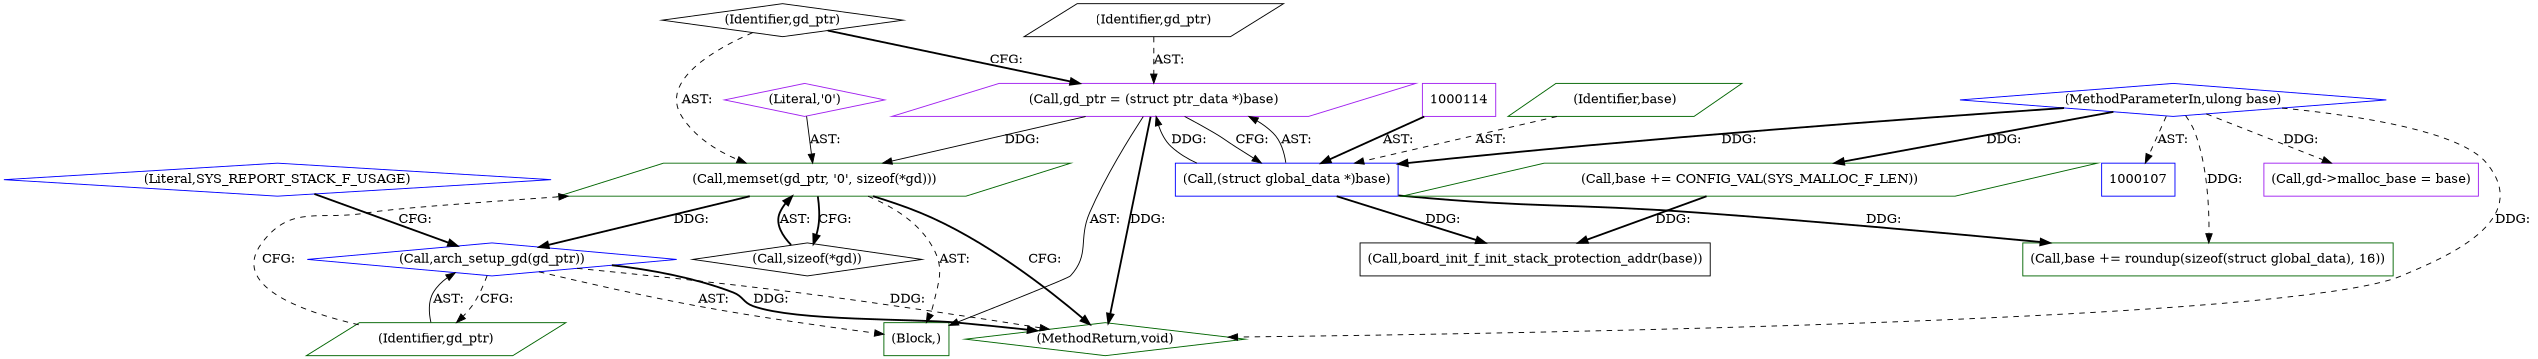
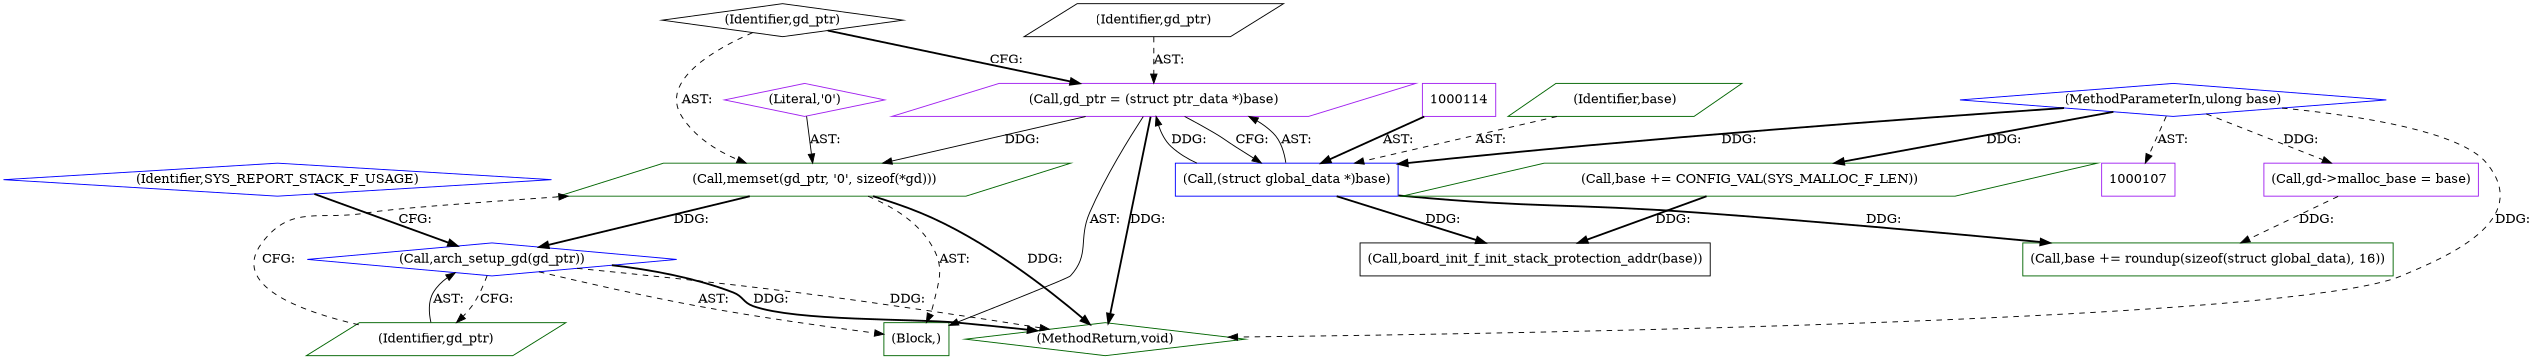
(2205, 173) -> (2294, 218)
(278, 180) -> (278, 180)
(2138, 180) -> (2138, 180)
(807, 259) -> none
(1047, 259) -> (1047, 259)
